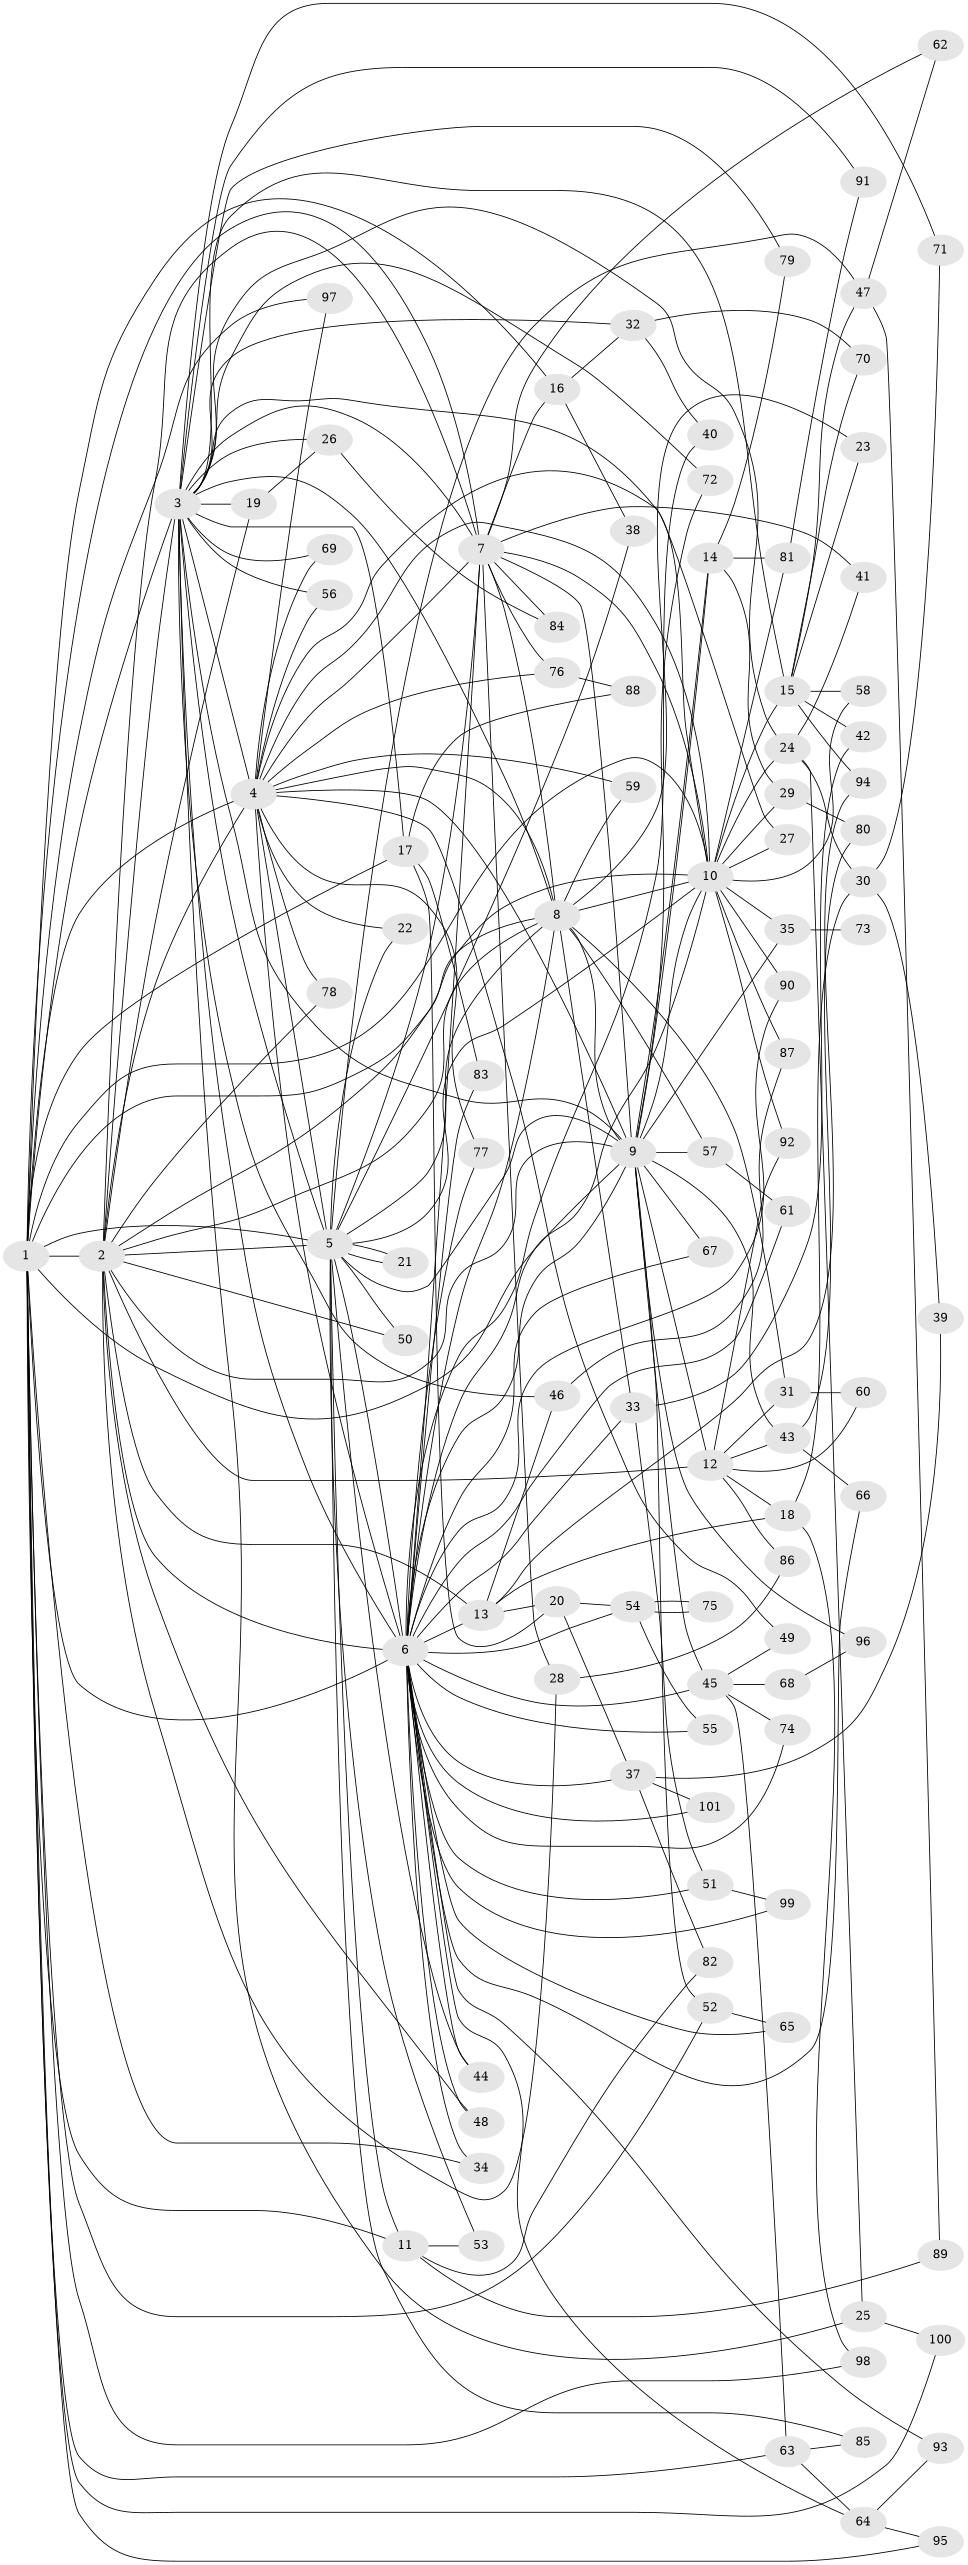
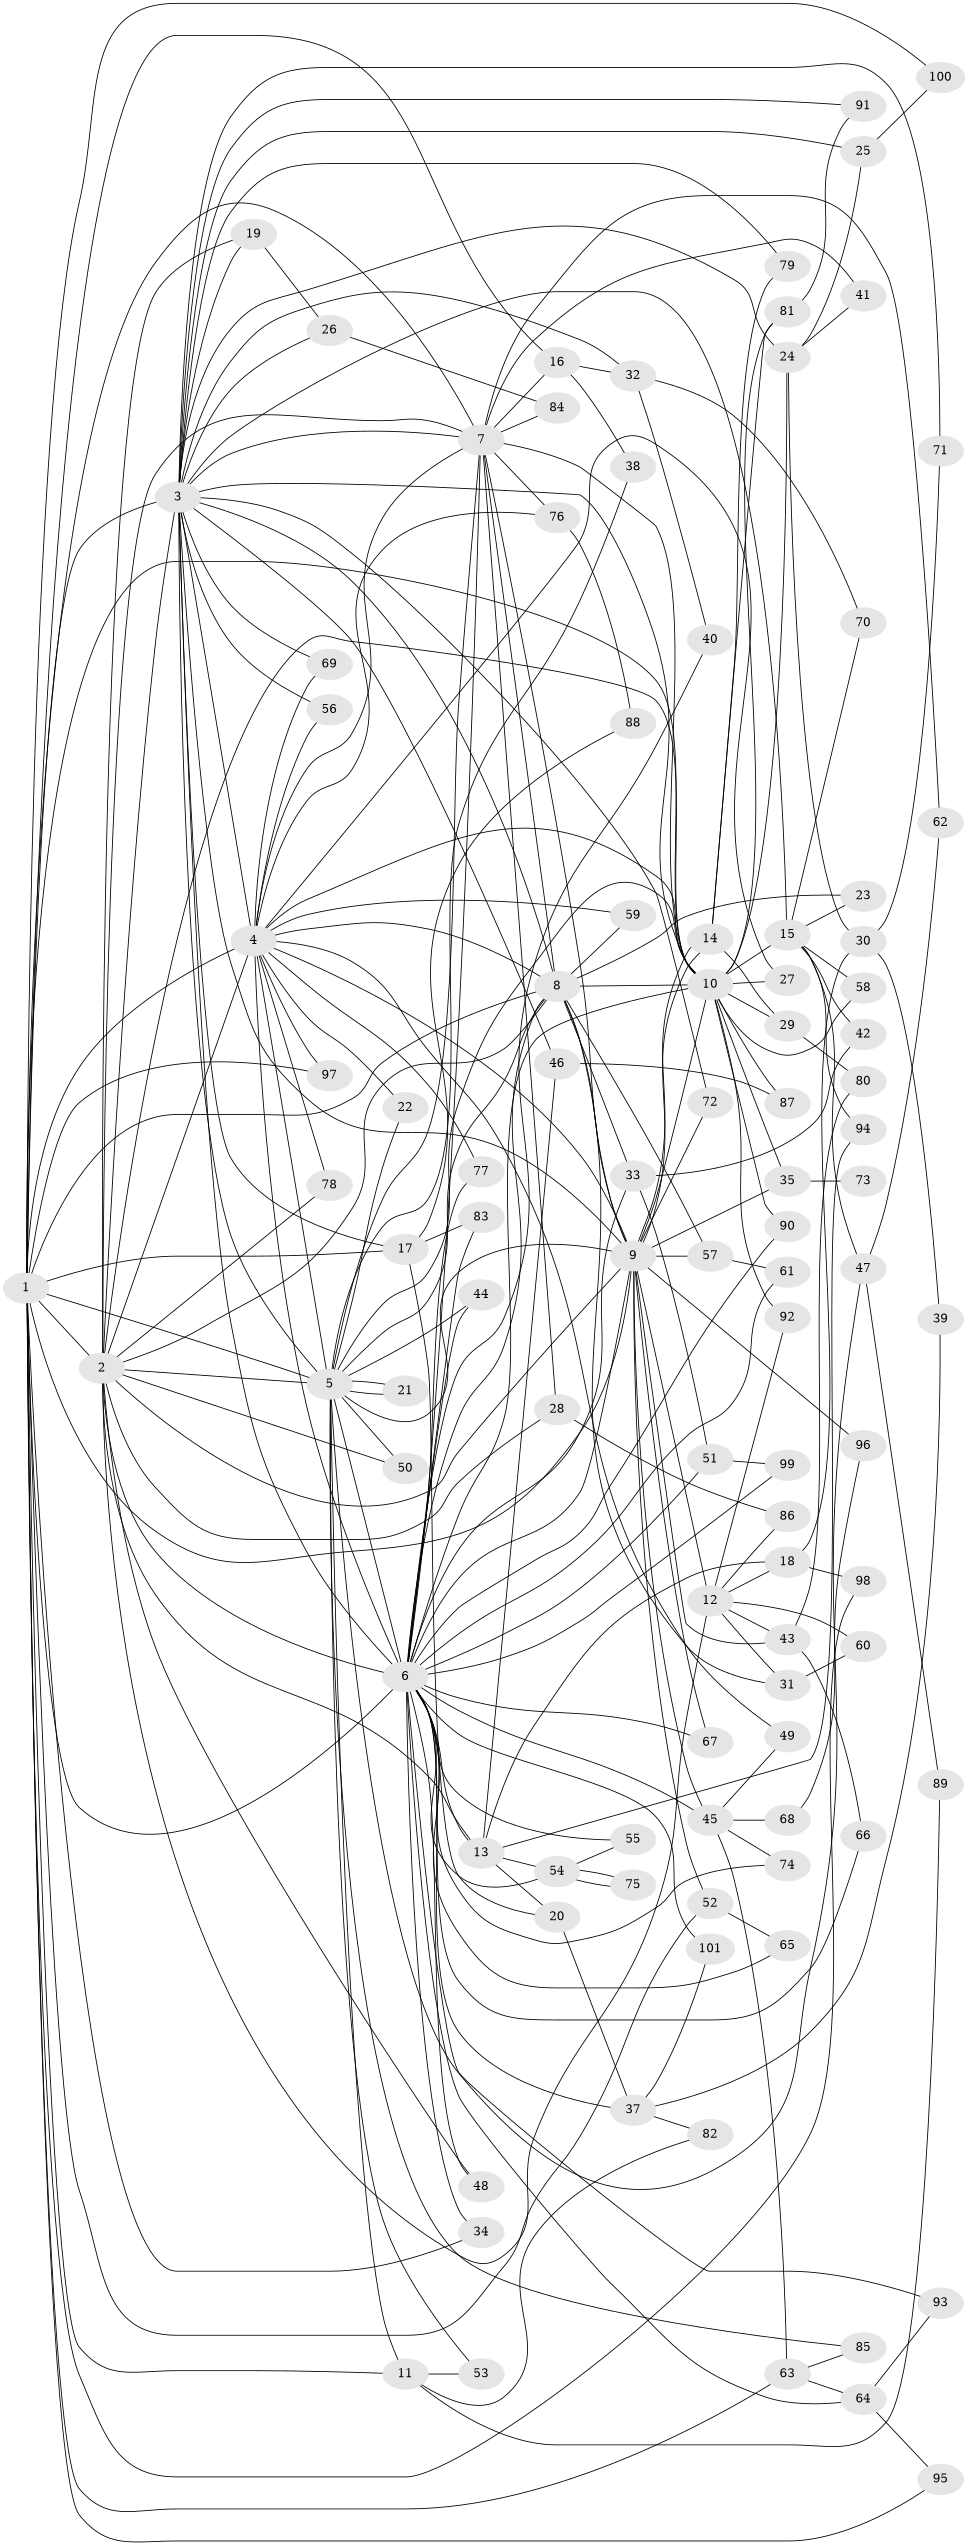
(595, 1604) -> (519, 1862)
